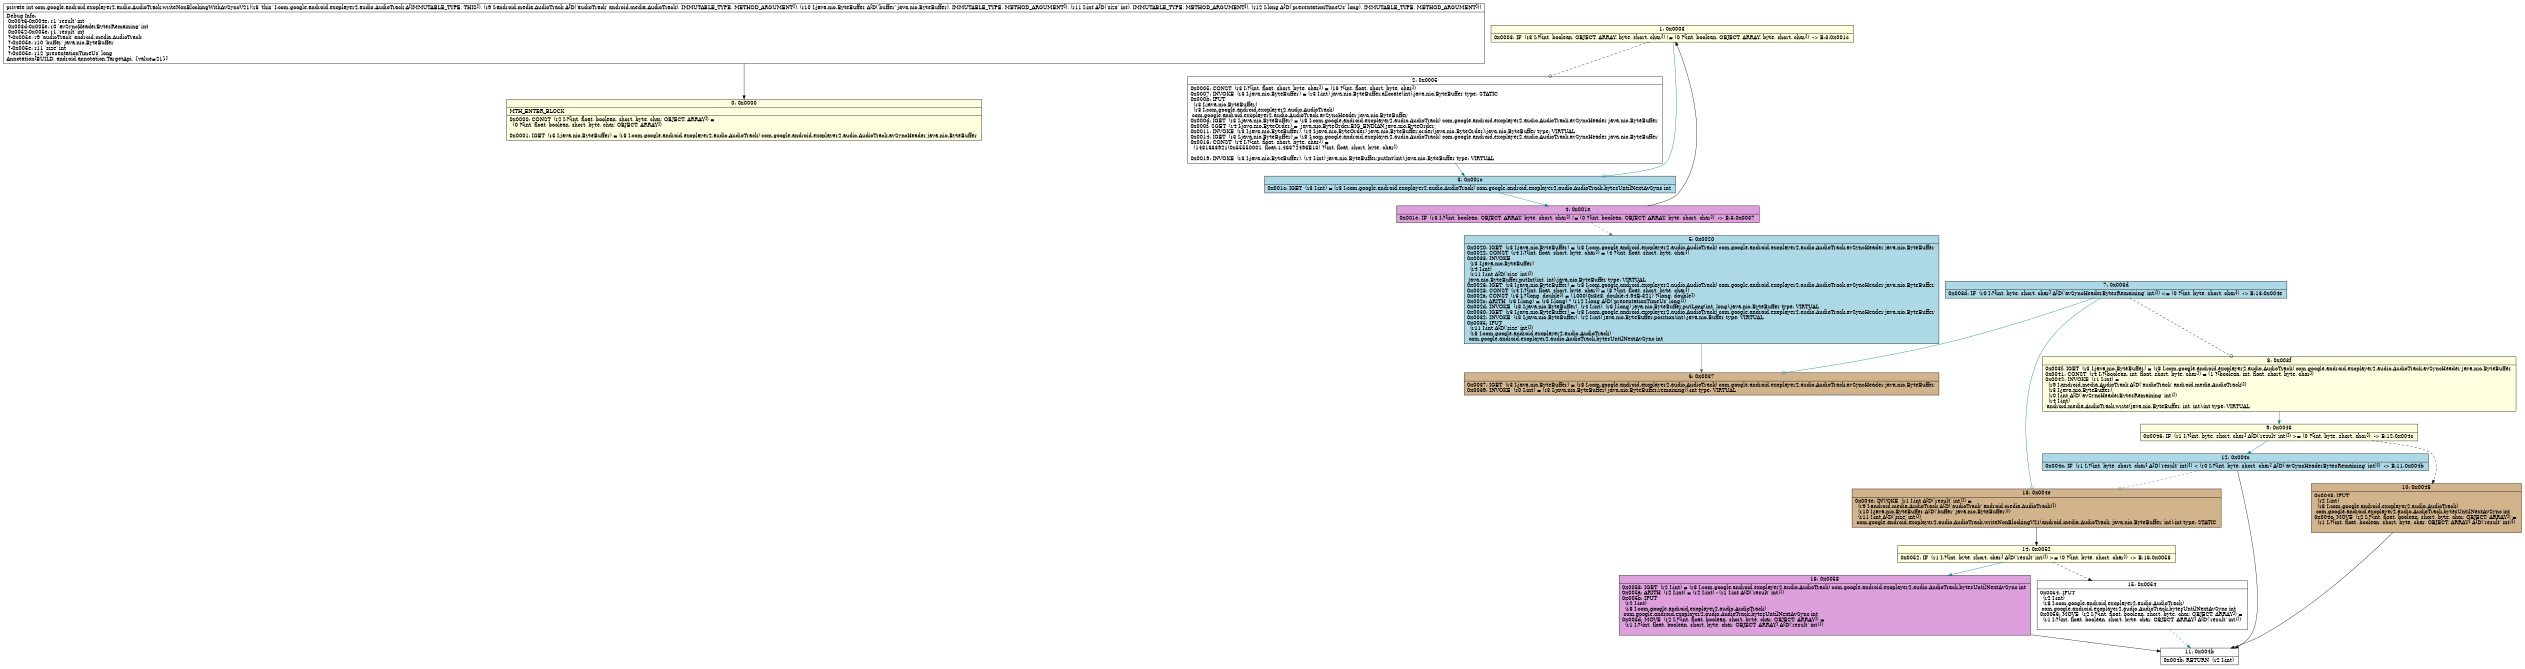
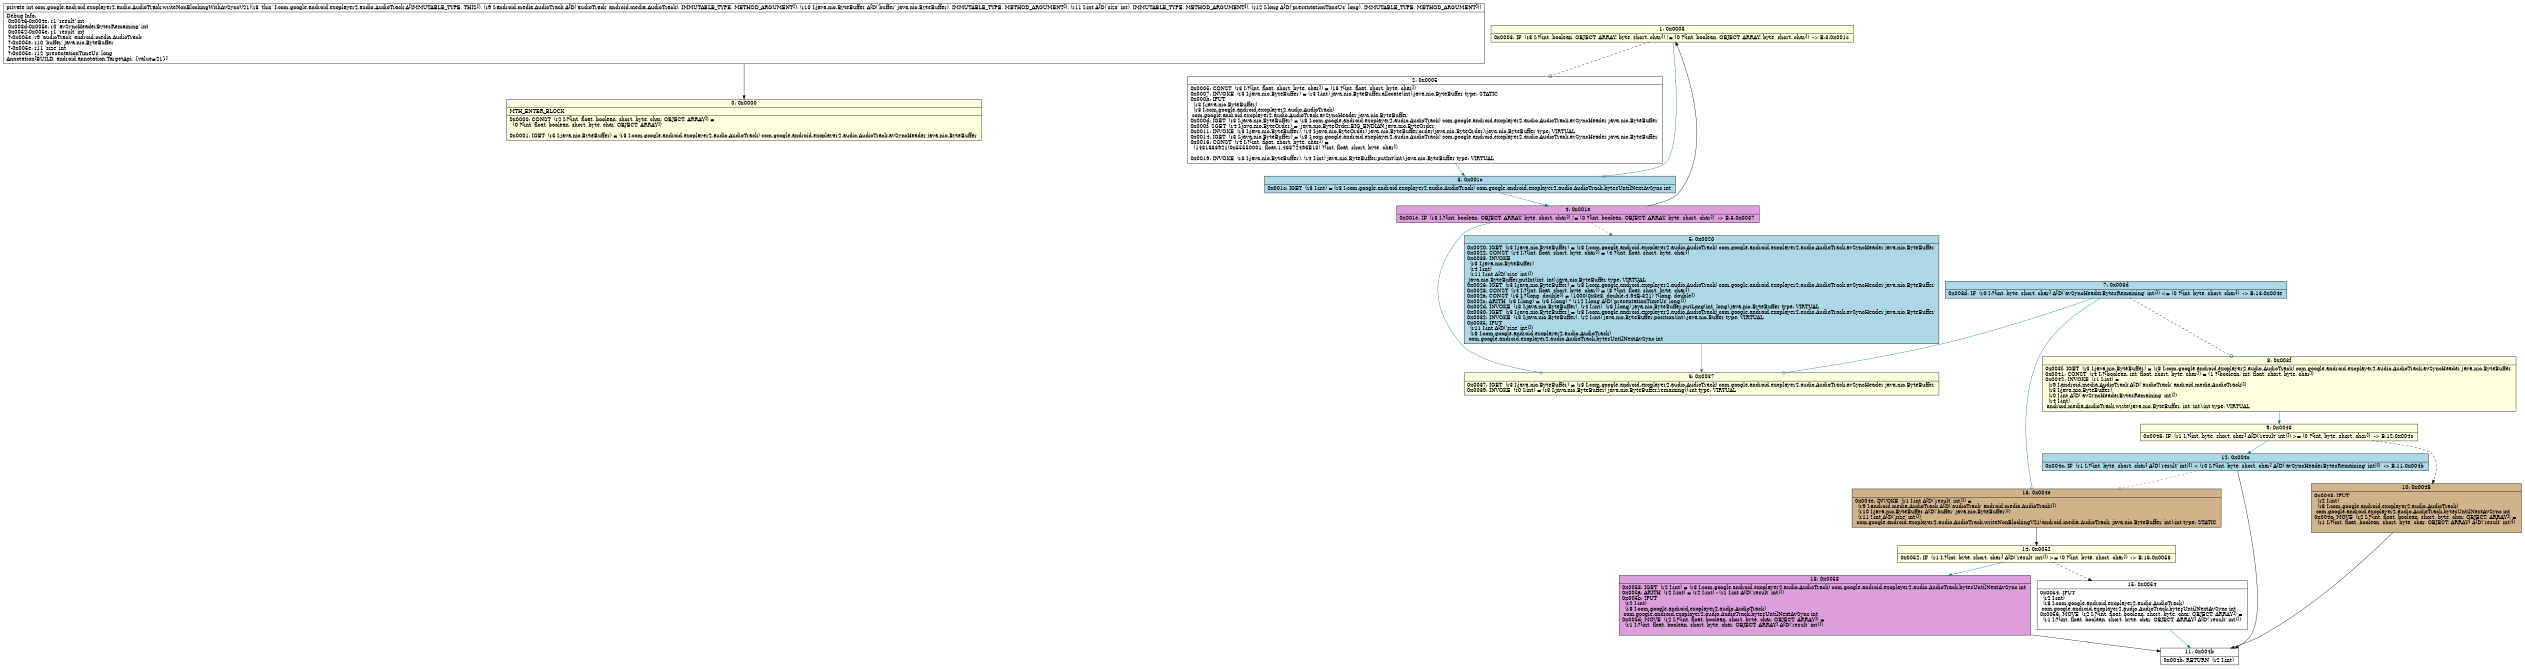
none -> (1443, 314)
(1702, 384) -> (1702, 384)
(2179, 638) -> (2179, 638)
